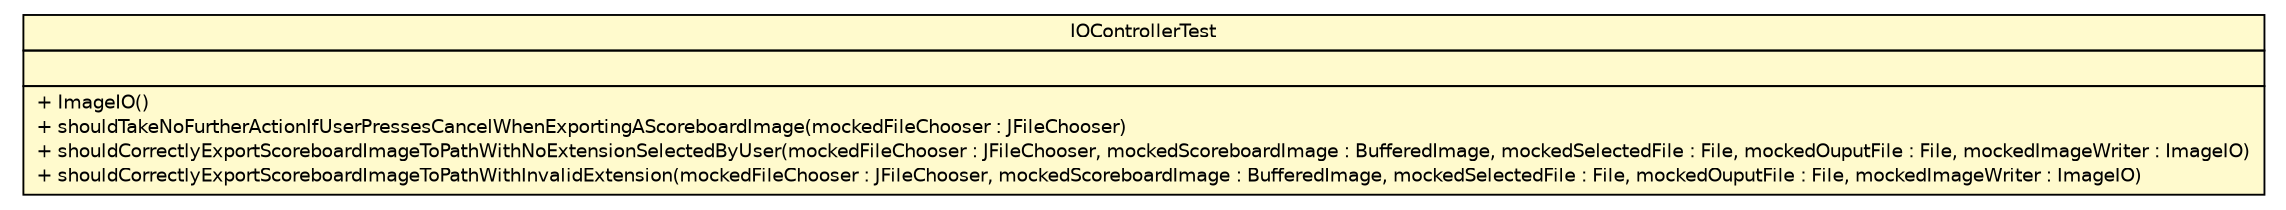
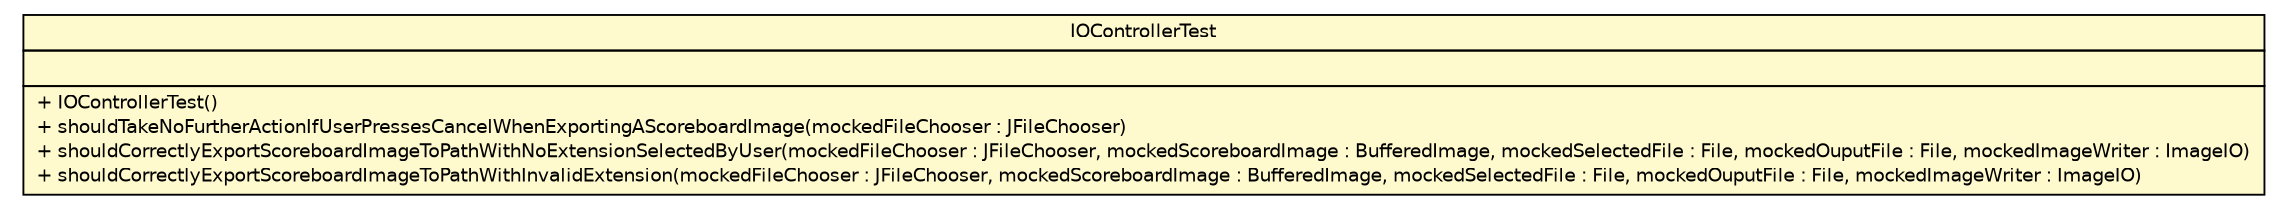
(94, 103) -> (127, 103)
